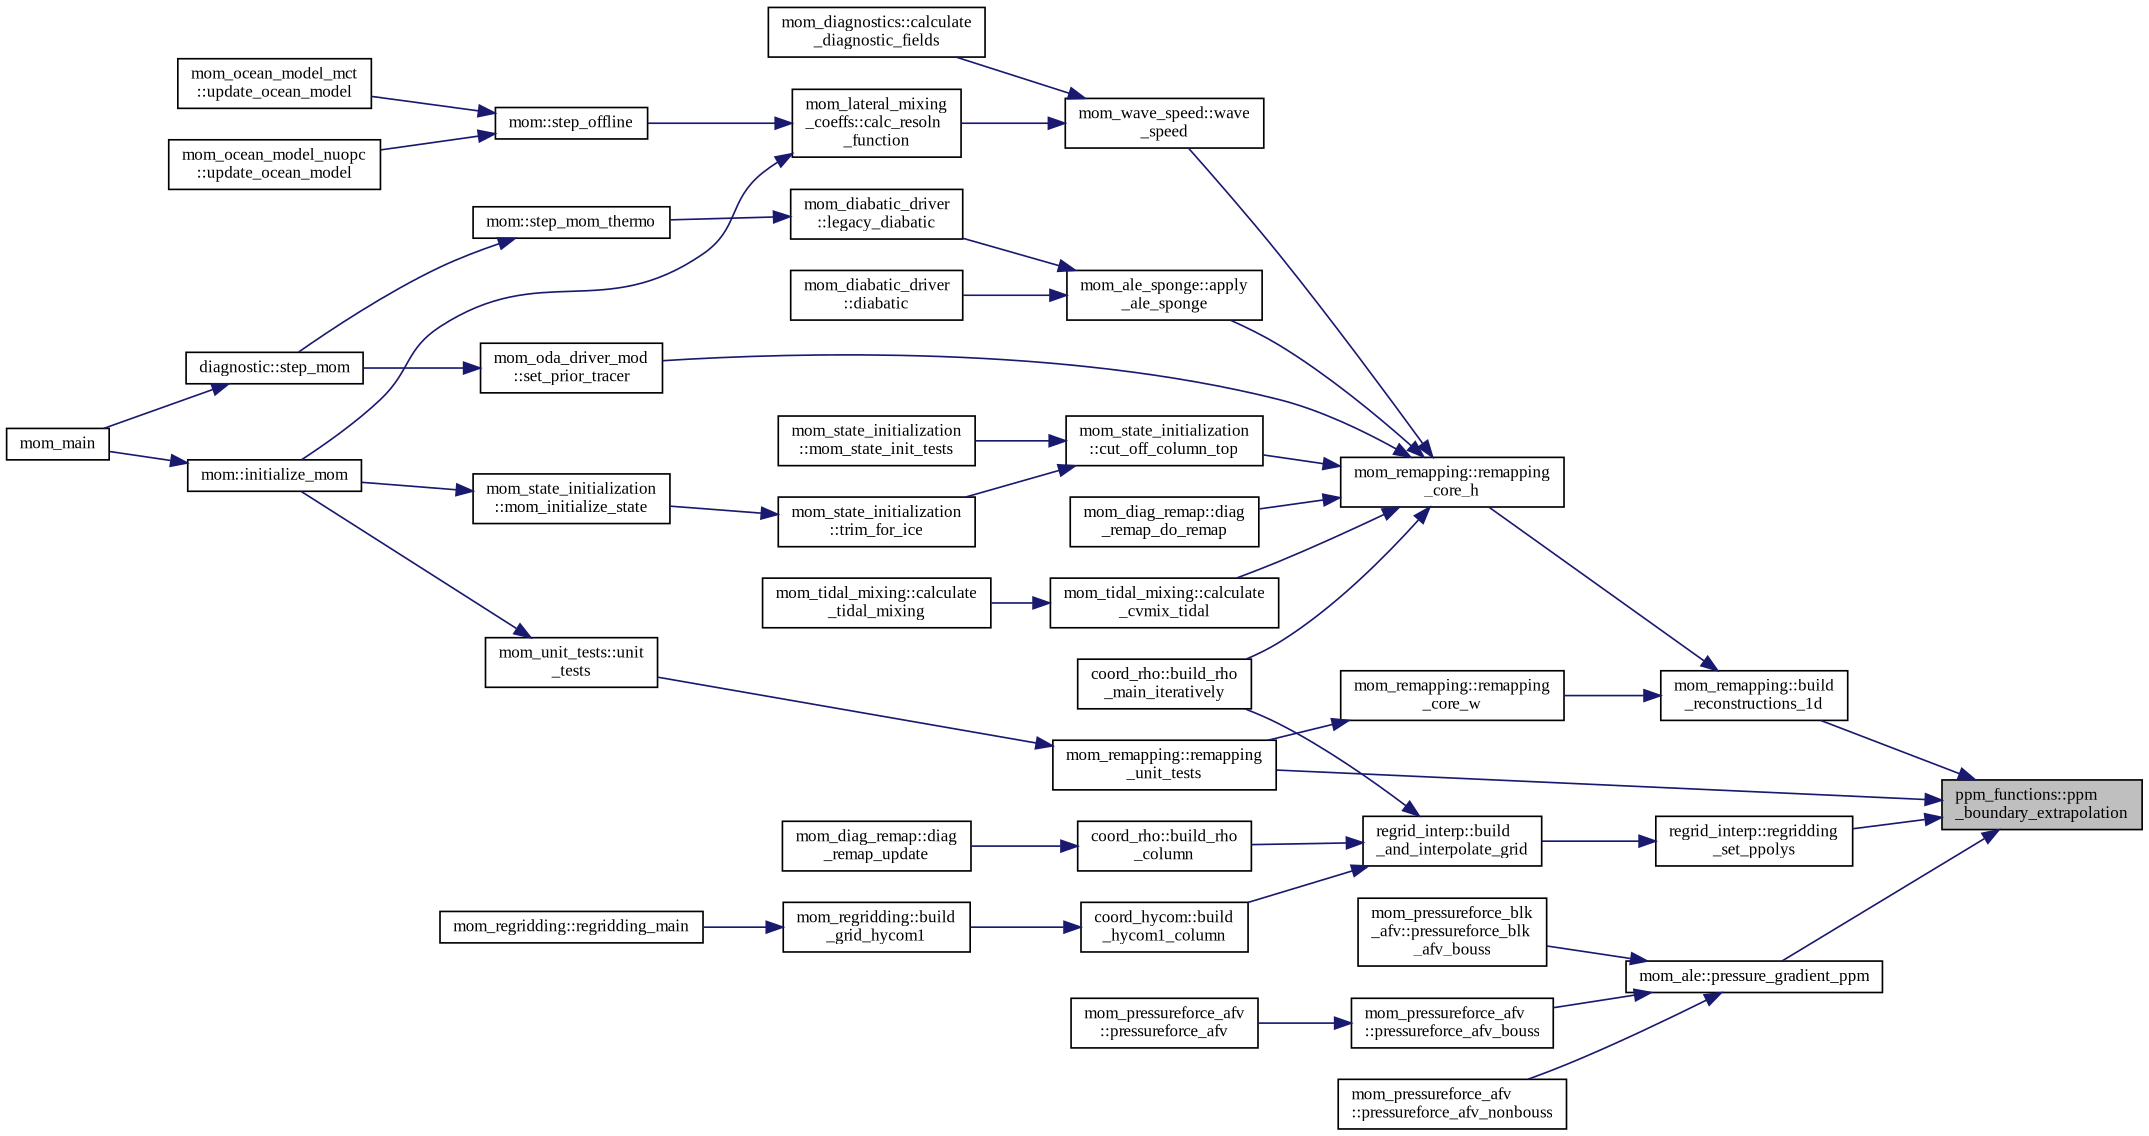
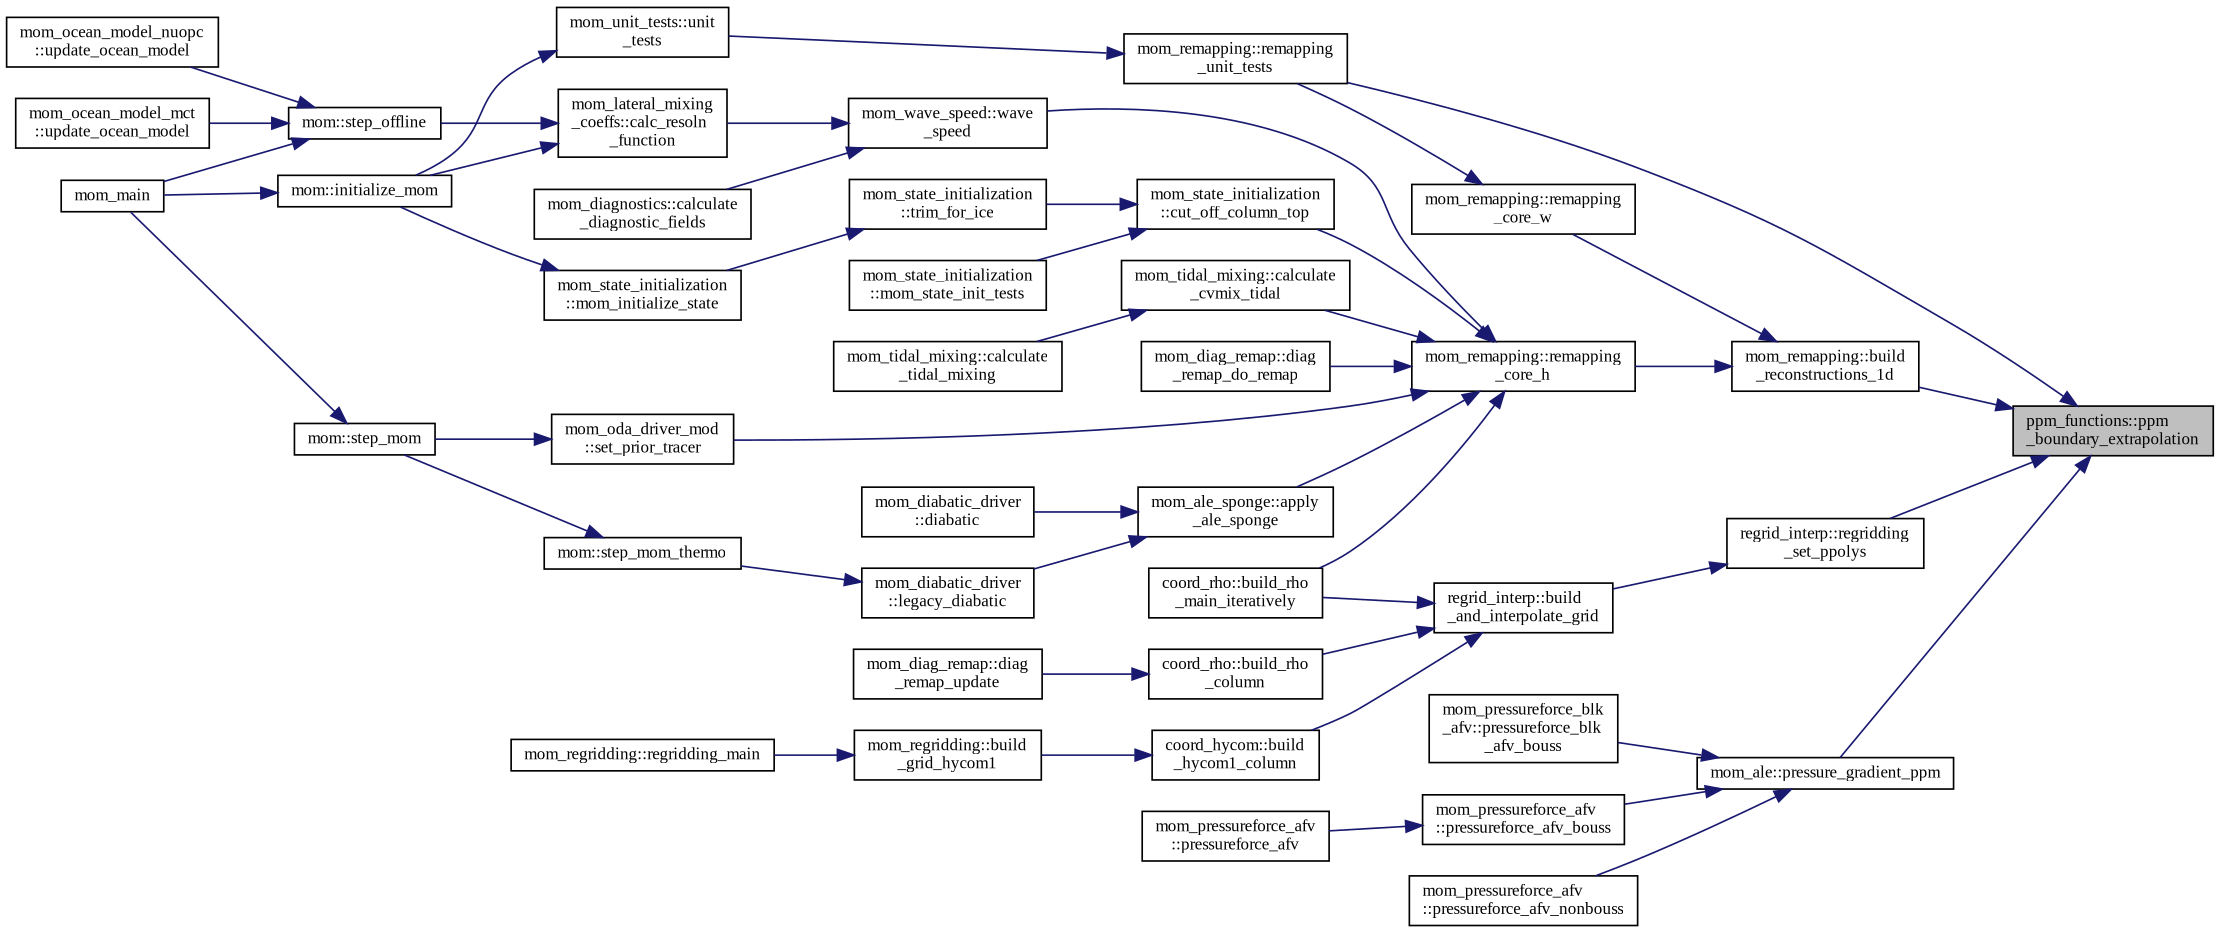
none -> (228, 163)
(275, 368) -> (365, 439)
